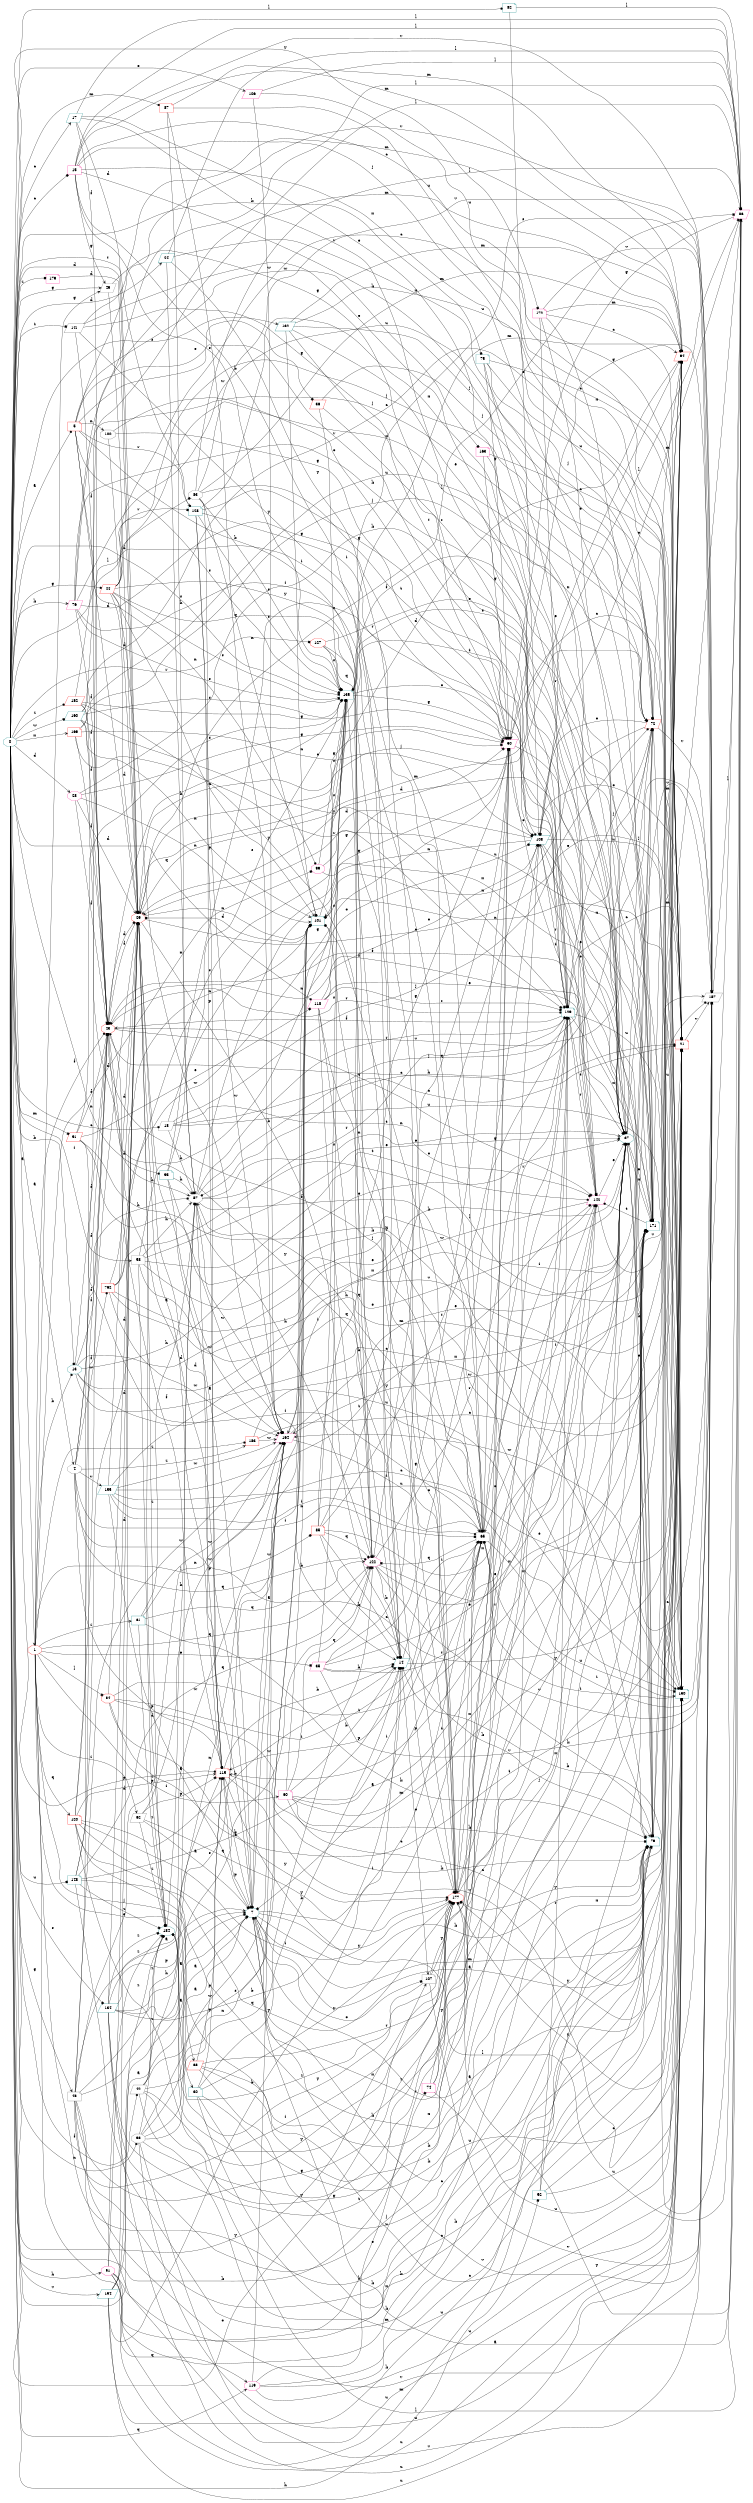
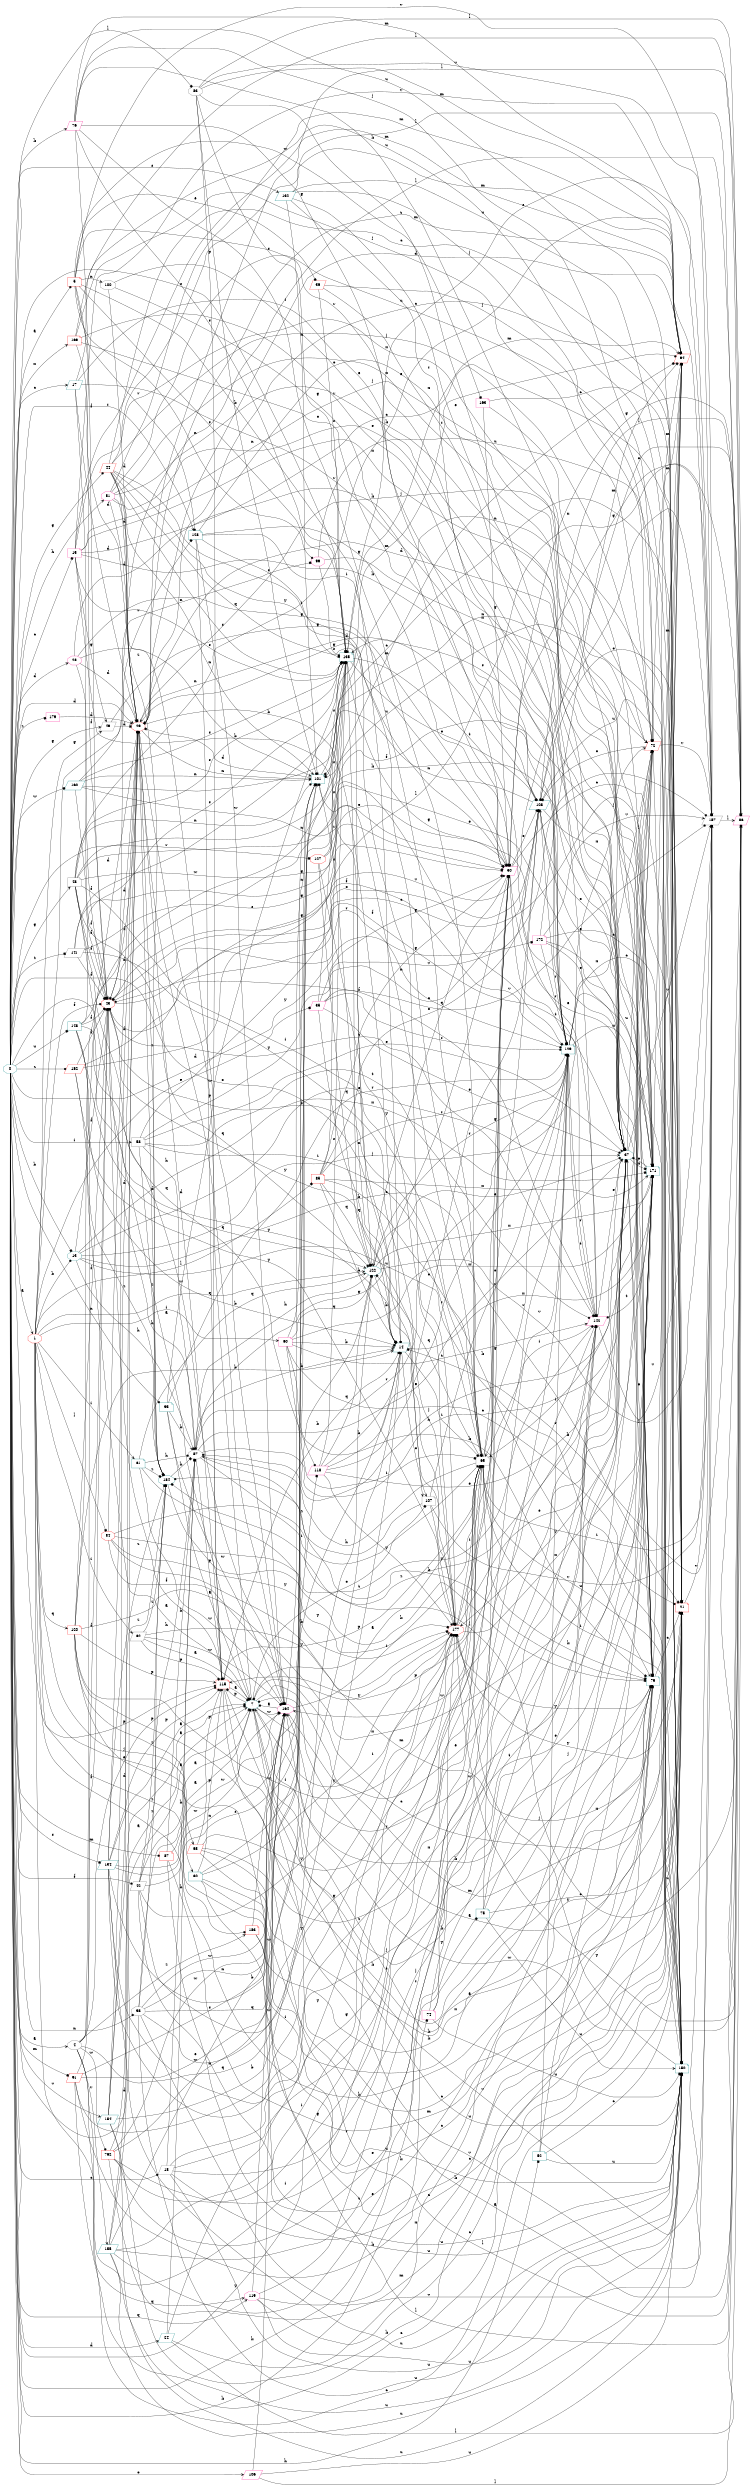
(509, 8) -> none
(639, 1316) -> (639, 1421)
(285, 1438) -> (285, 1709)
(373, 1562) -> (373, 1271)
(401, 2377) -> (401, 374)
